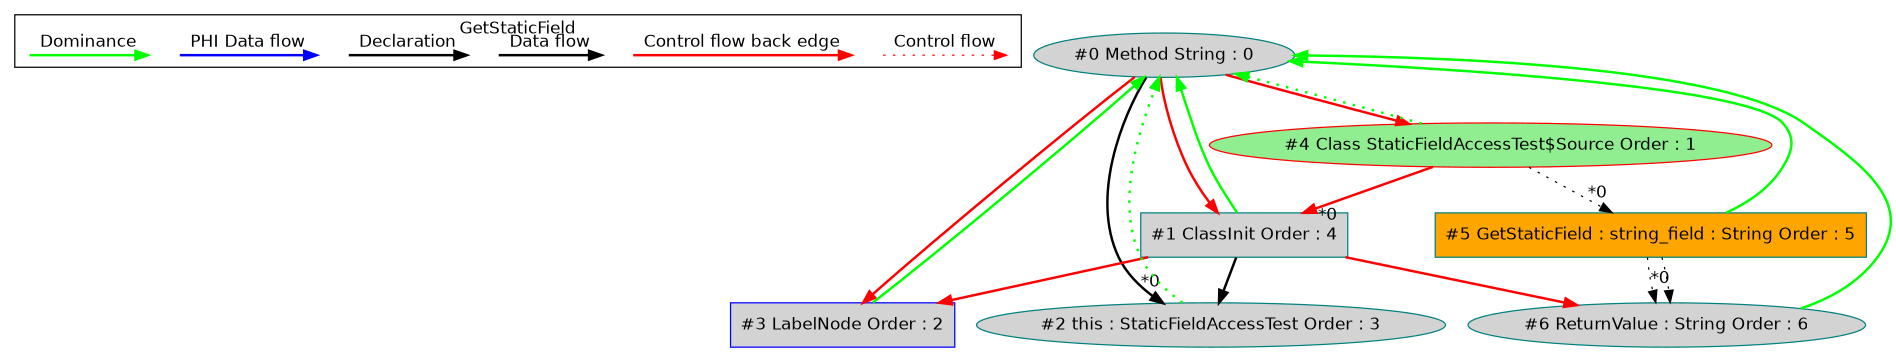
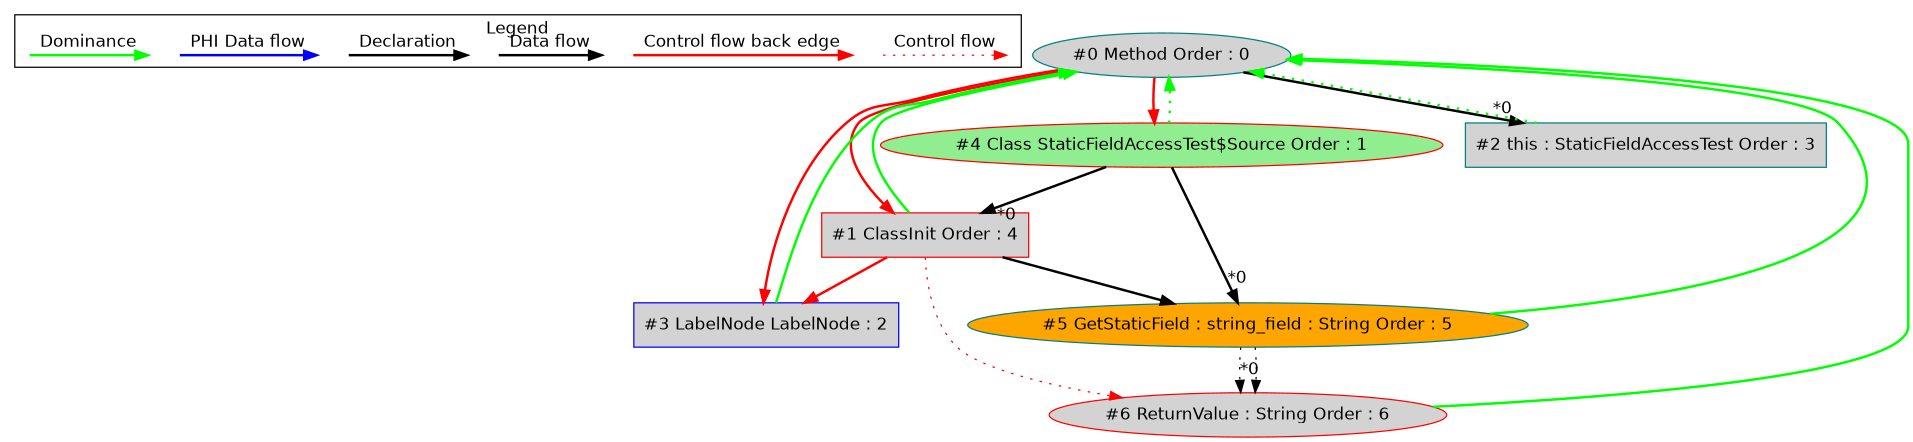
(518, 29) -> (518, 29)
(1164, 55) -> (1162, 55)
(1565, 187) -> (1202, 229)
(1374, 188) -> (1050, 188)
(1244, 235) -> (925, 235)
(1651, 235) -> (1248, 325)
(1230, 274) -> (1082, 279)
(1455, 280) -> (985, 364)
(843, 325) -> (766, 325)
(1211, 325) -> (1646, 145)
(1667, 325) -> (1248, 415)
